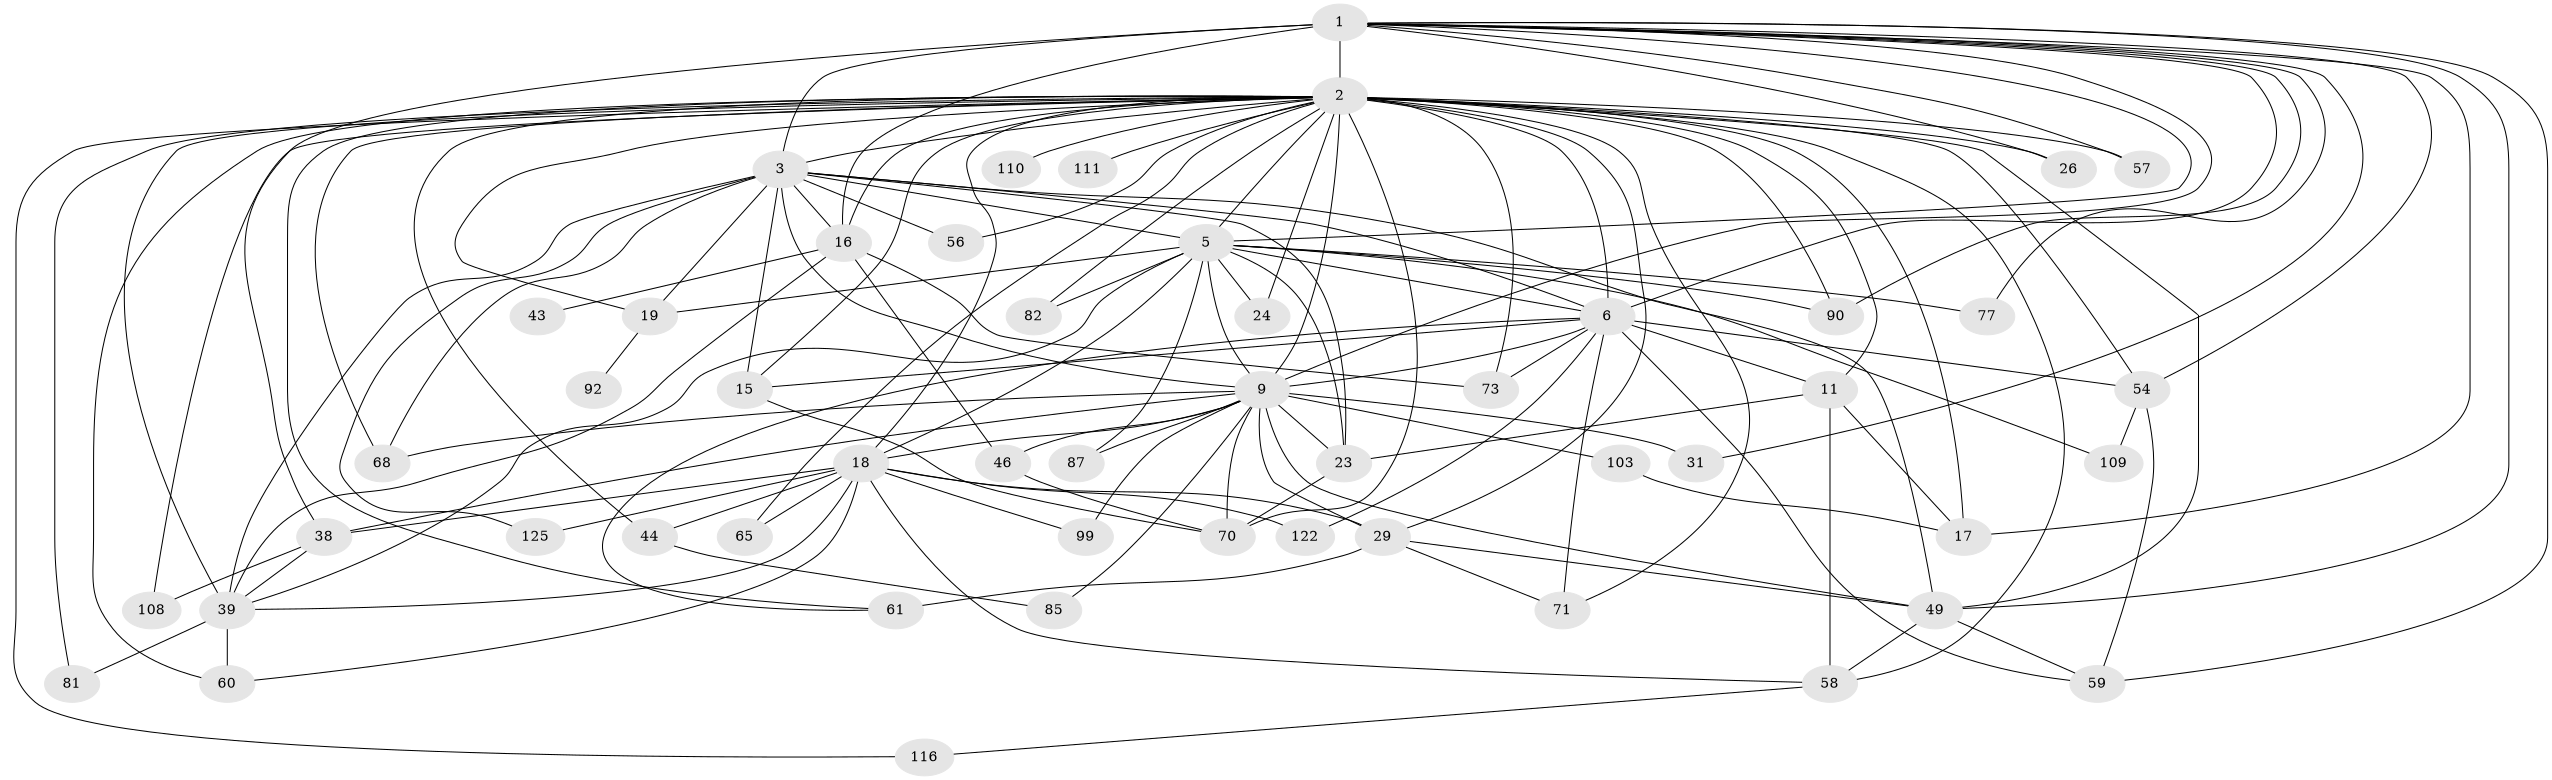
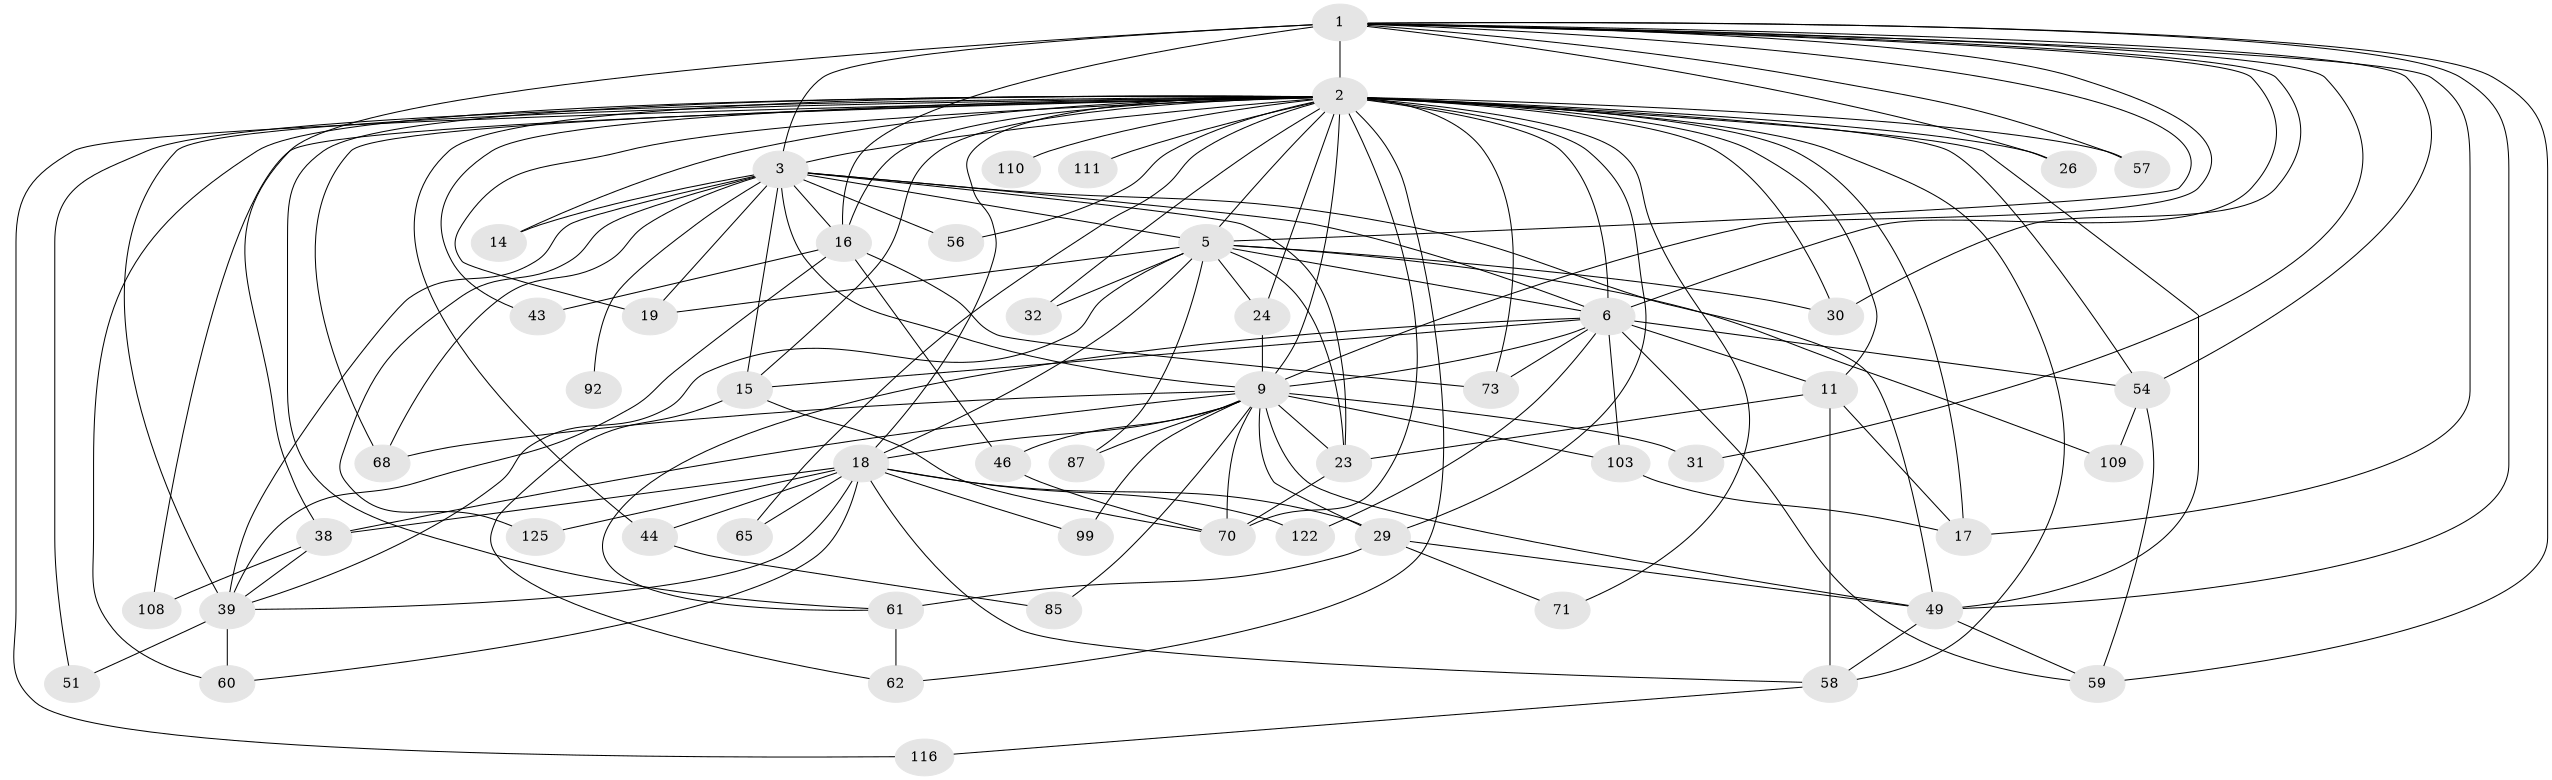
none -> (589, 129)
none -> (499, 243)
(1034, 316) -> (1034, 316)
(1836, 316) -> (1836, 316)
(1987, 316) -> none
(1220, 321) -> (1262, 353)
(622, 353) -> (652, 258)
(1579, 463) -> (1614, 387)
(72, 684) -> (72, 684)
none -> (896, 684)
